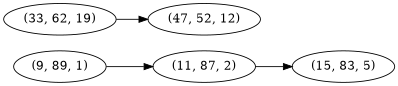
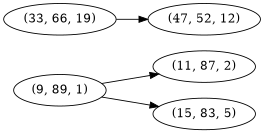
(60, 19) -> (60, 19)
(269, 67) -> (126, 101)
